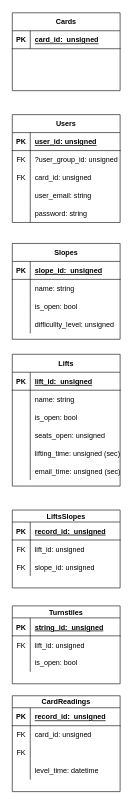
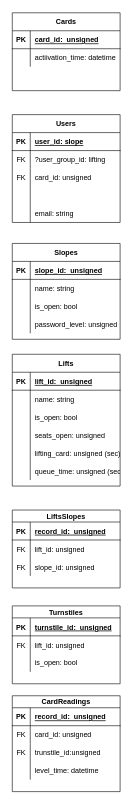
none -> (75, 57)
(65, 142) -> (59, 142)
(79, 160) -> (76, 160)
(75, 195) -> none
(64, 214) -> (56, 214)
(81, 325) -> (79, 325)
(84, 454) -> (85, 454)
(81, 472) -> (83, 472)
(70, 628) -> (76, 628)
none -> (75, 753)
